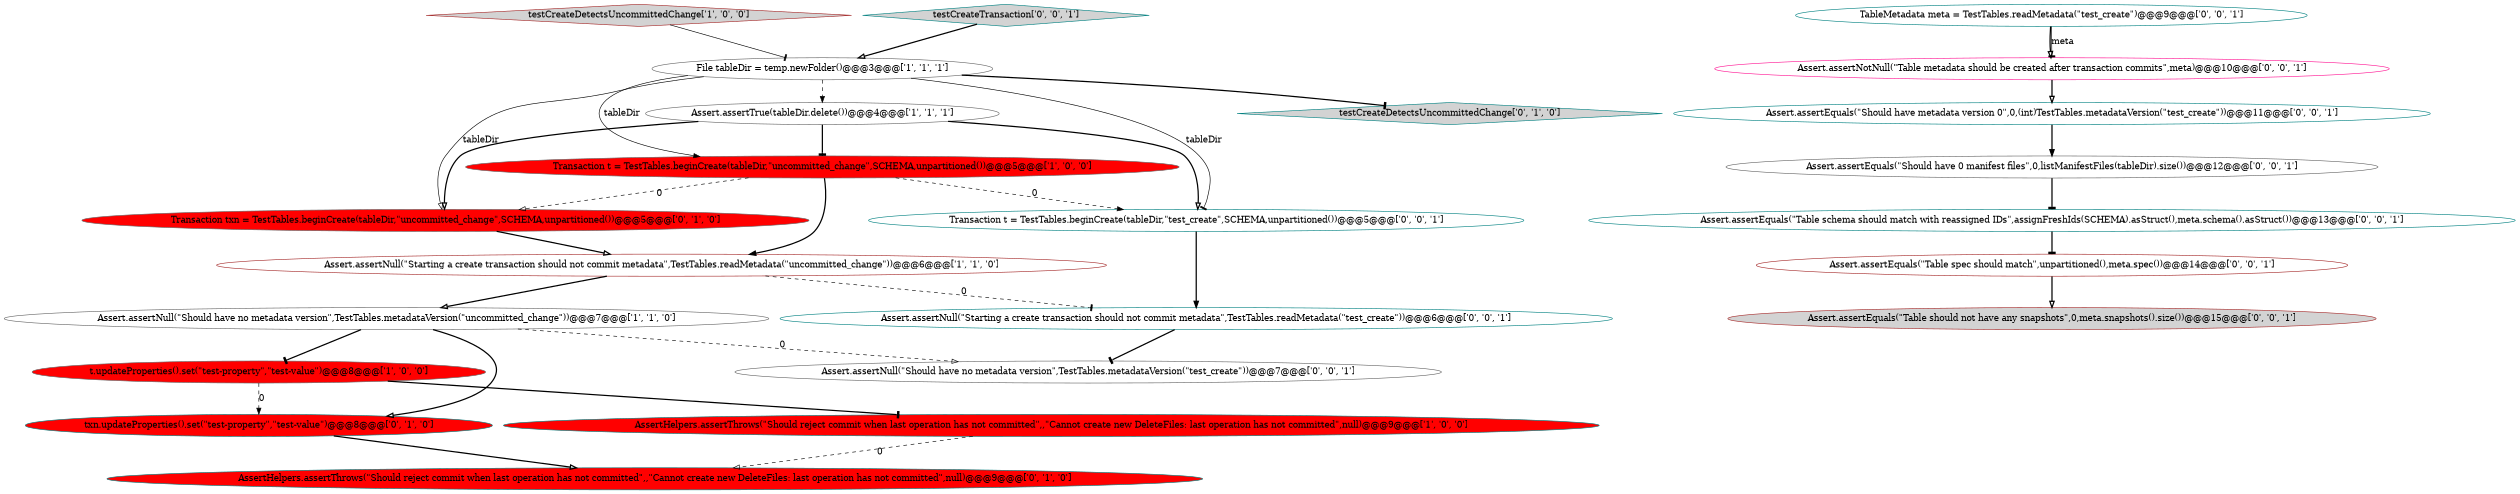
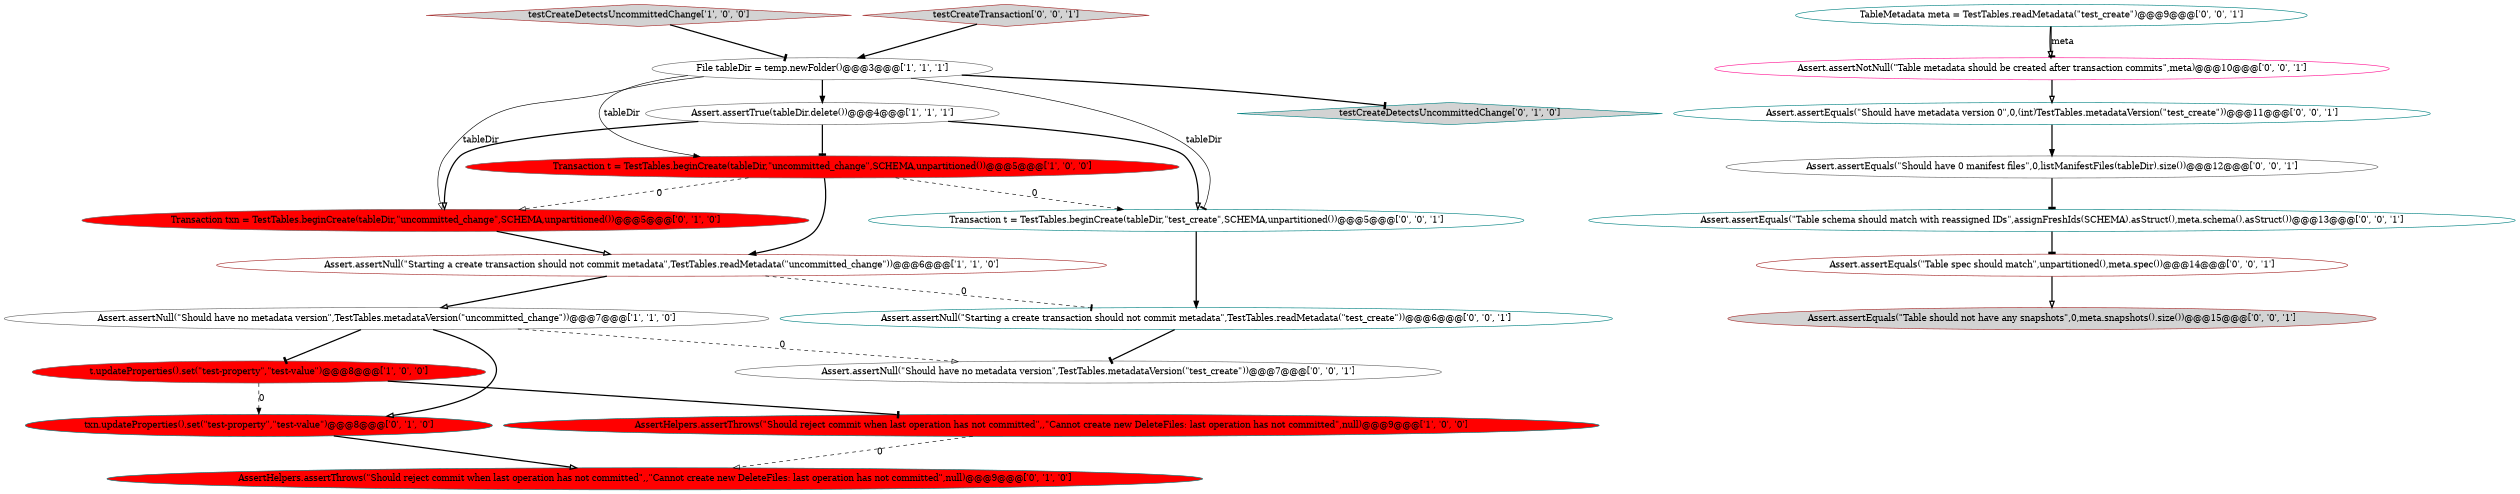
(1006, 15) -> (1006, 15)
(921, 40) -> (921, 40)
(727, 41) -> (727, 41)
(822, 88) -> (822, 88)
